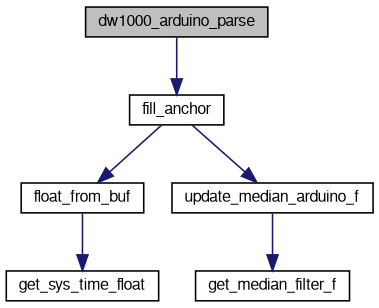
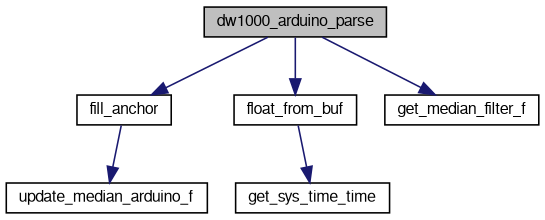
(136, 148) -> (295, 58)
(273, 234) -> (372, 62)
(82, 286) -> (313, 198)
